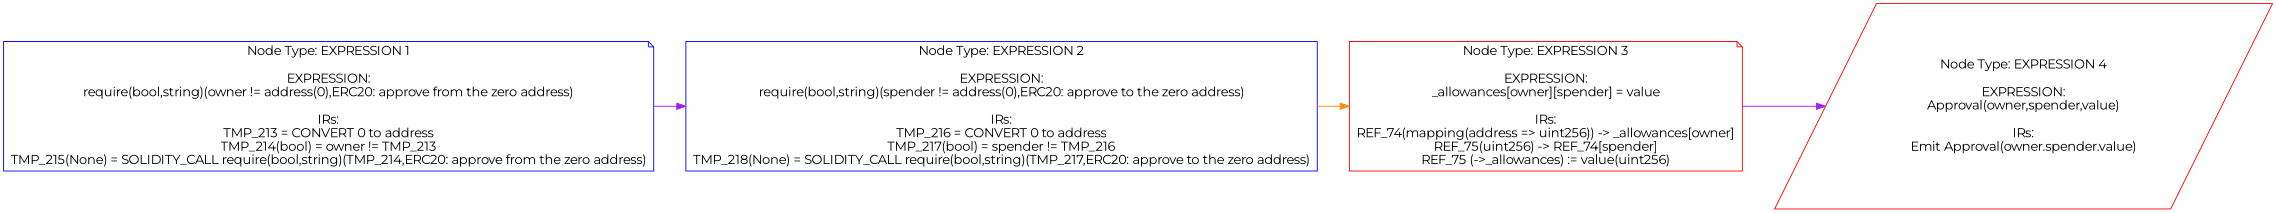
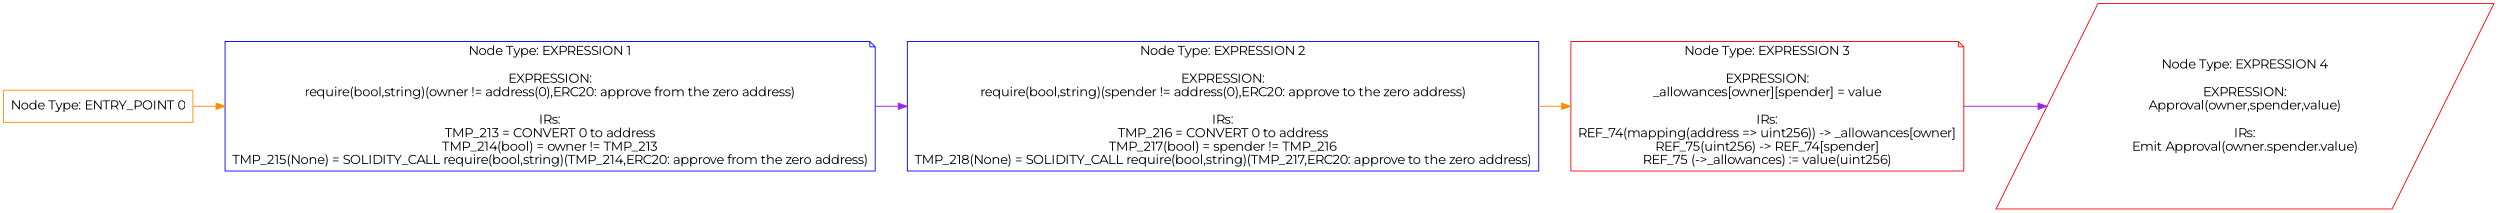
none -> (98, 106)
